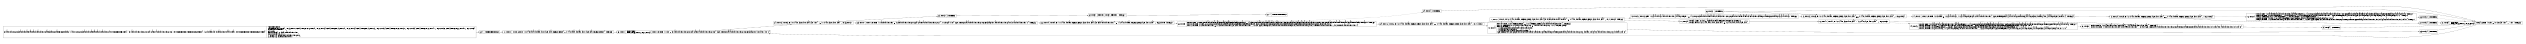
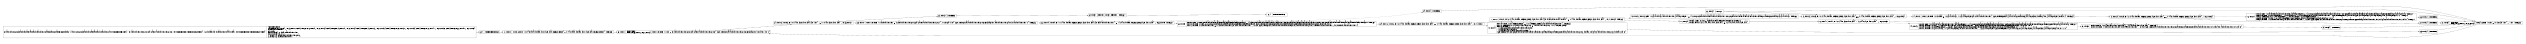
(1719, 11) -> (1719, 11)
(1279, 15) -> (1279, 15)
